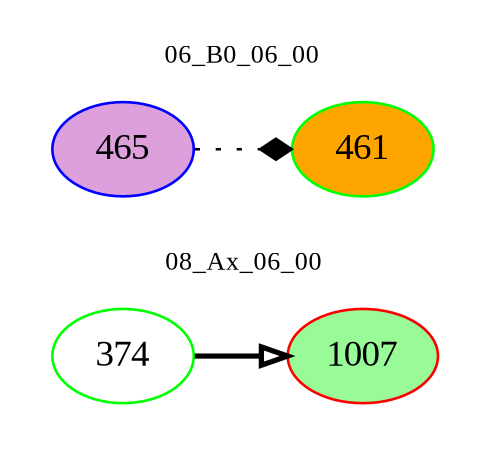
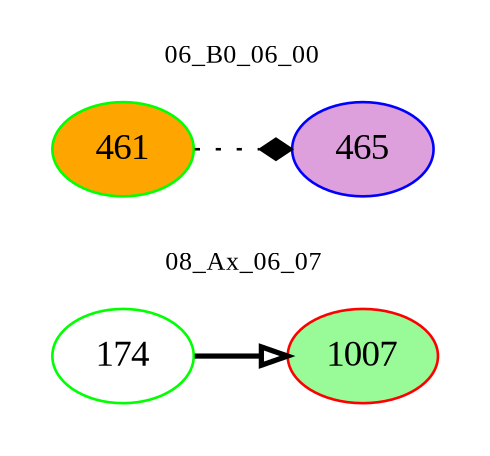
(227, 149) -> (227, 149)
(245, 263) -> (245, 263)
(123, 356) -> (123, 356)
